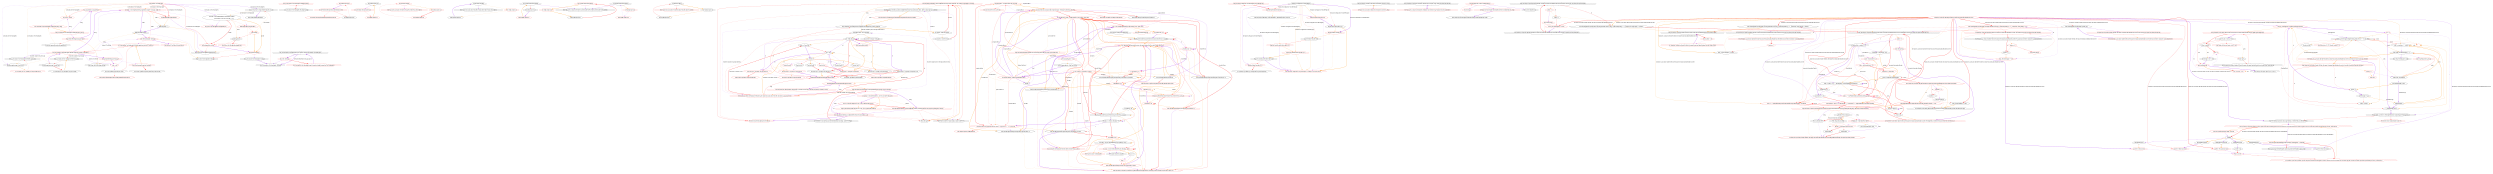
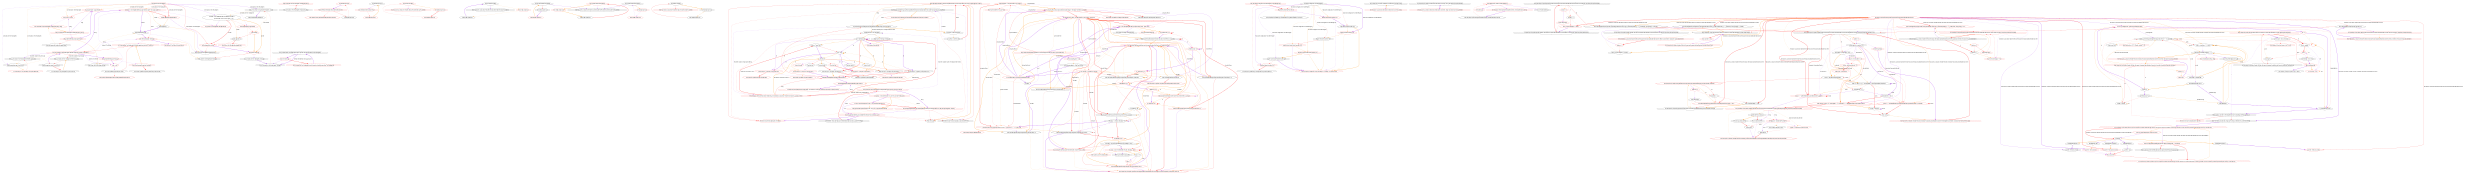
(1836, 129) -> (1744, 124)
